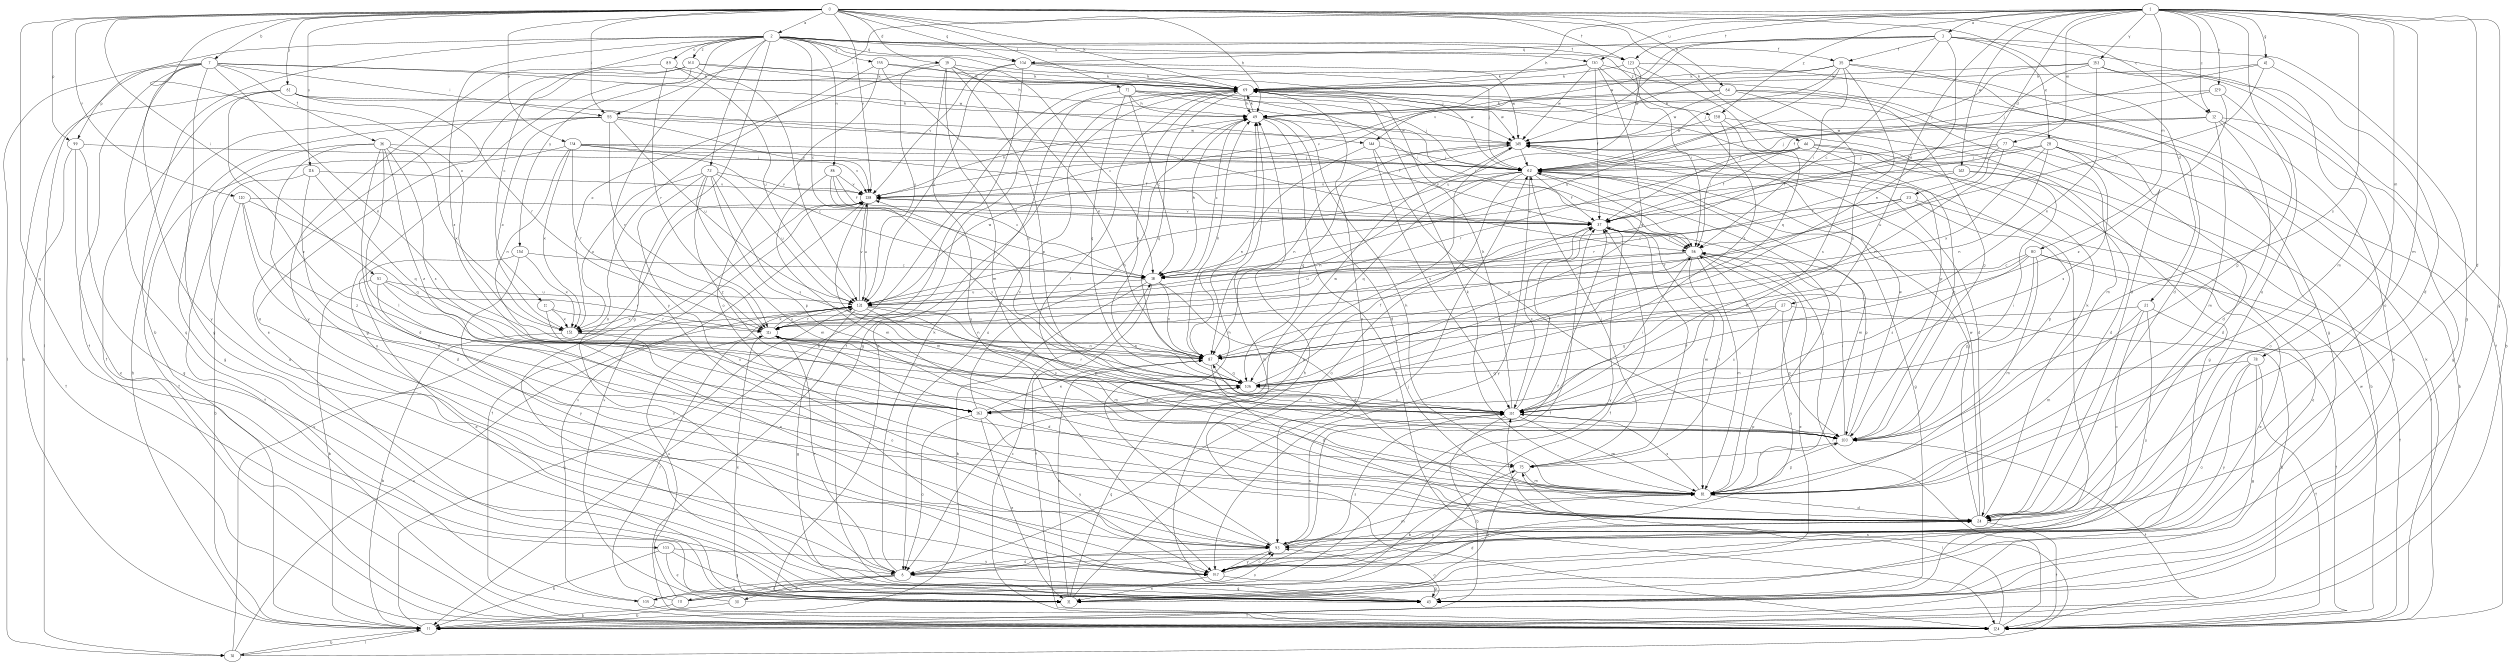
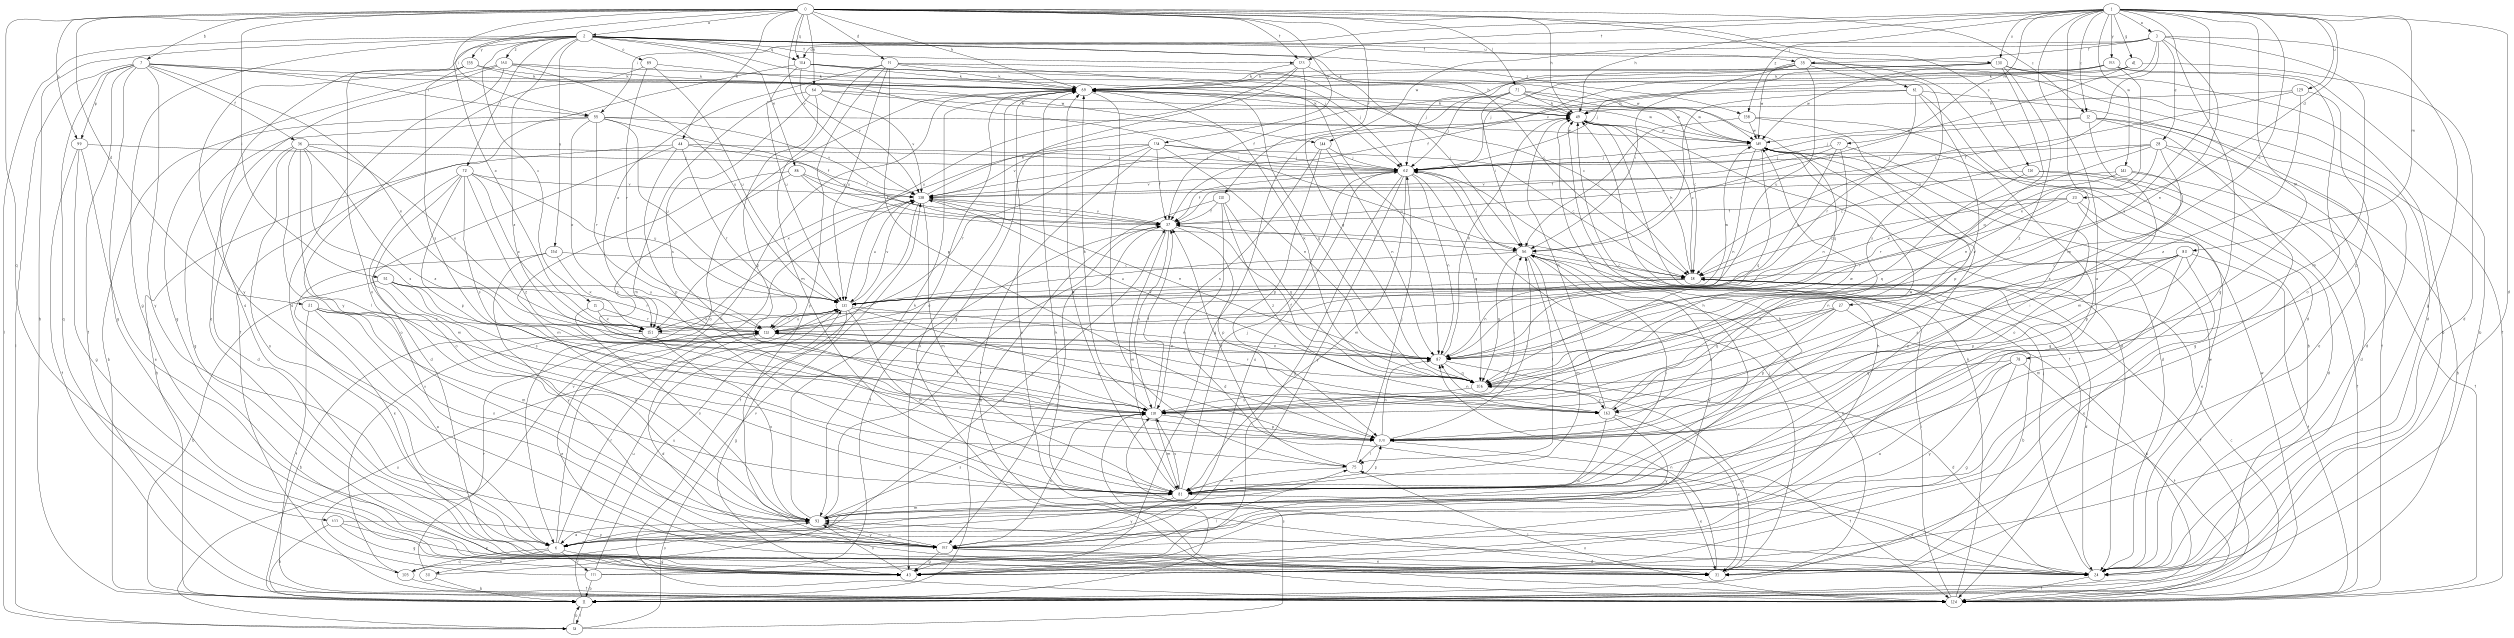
none -> (1177, 283)
(1486, 502) -> (999, 501)
